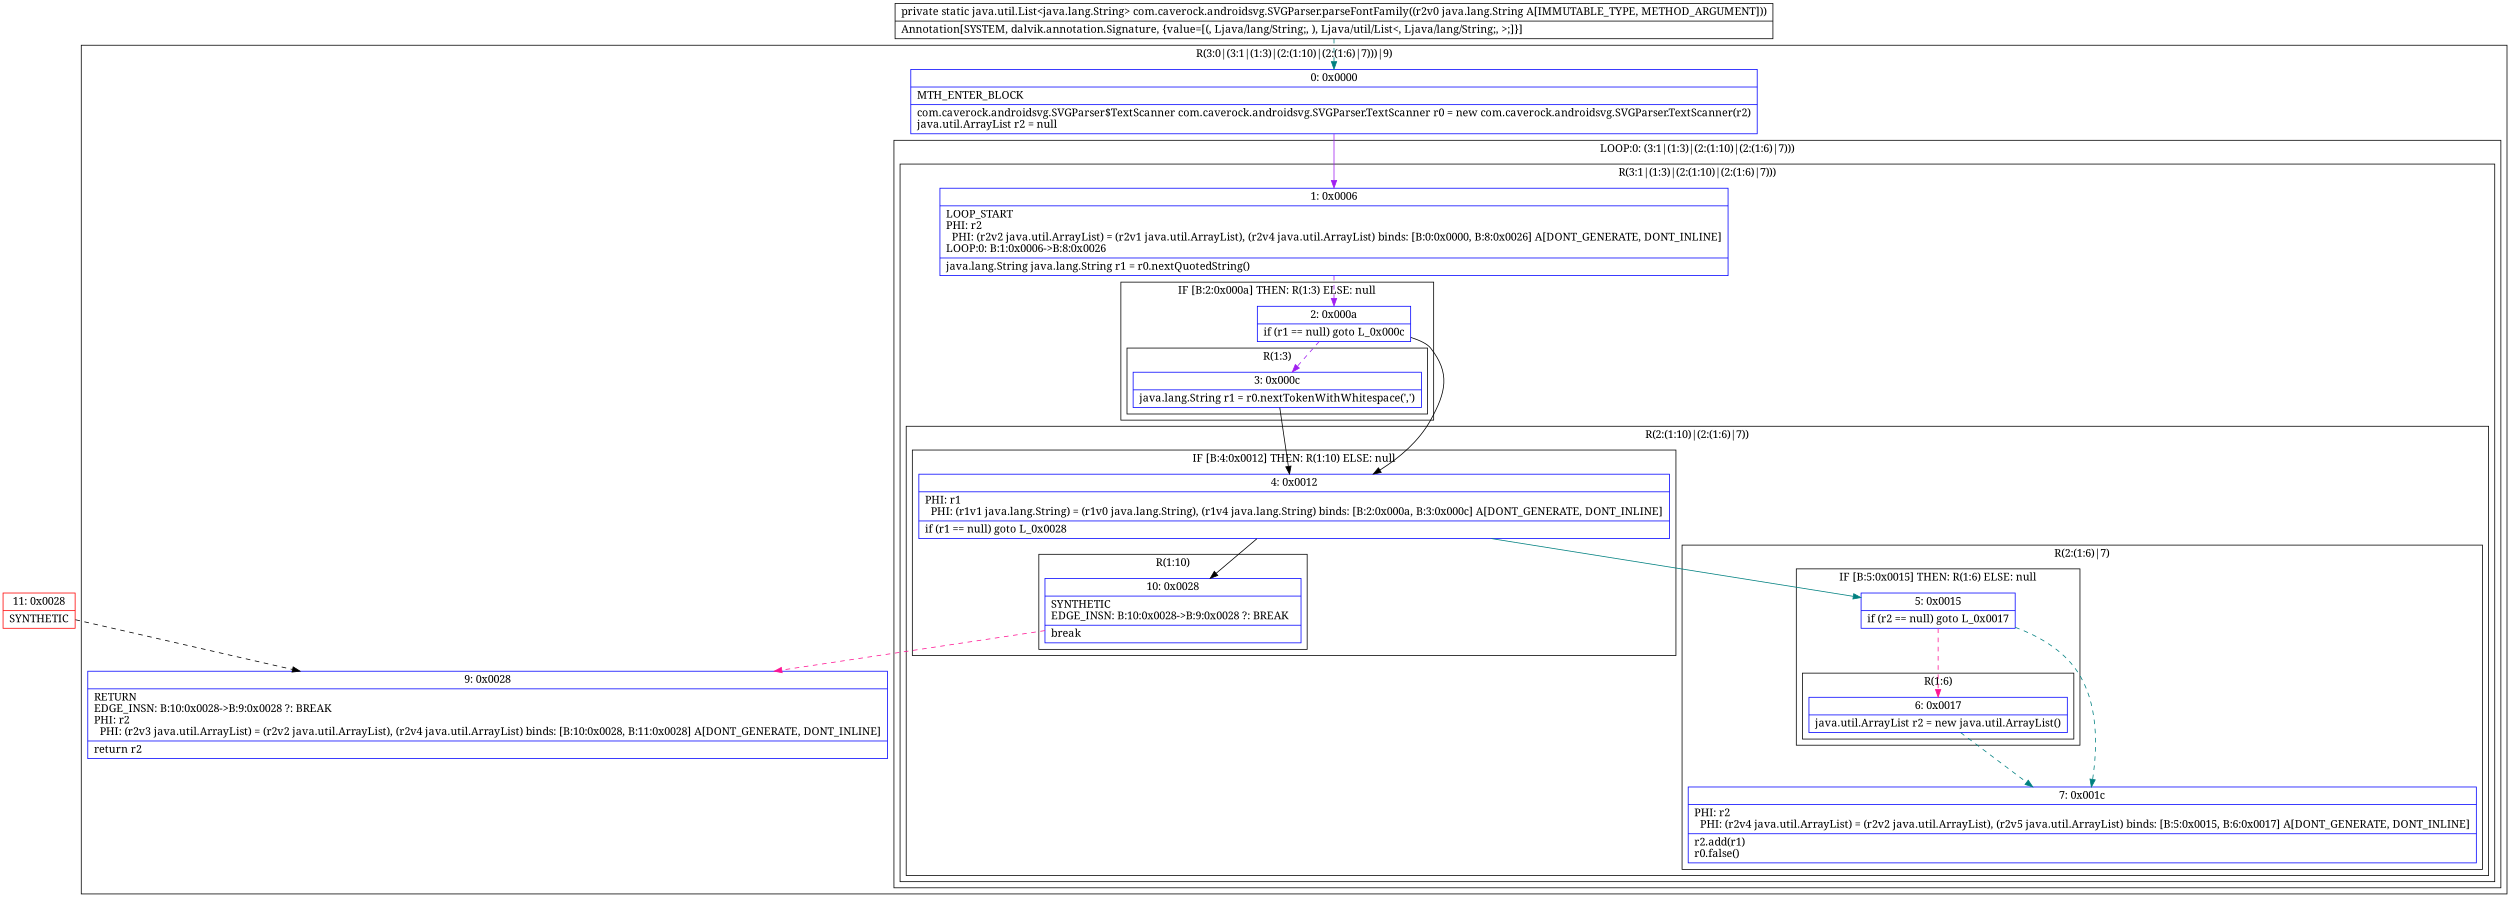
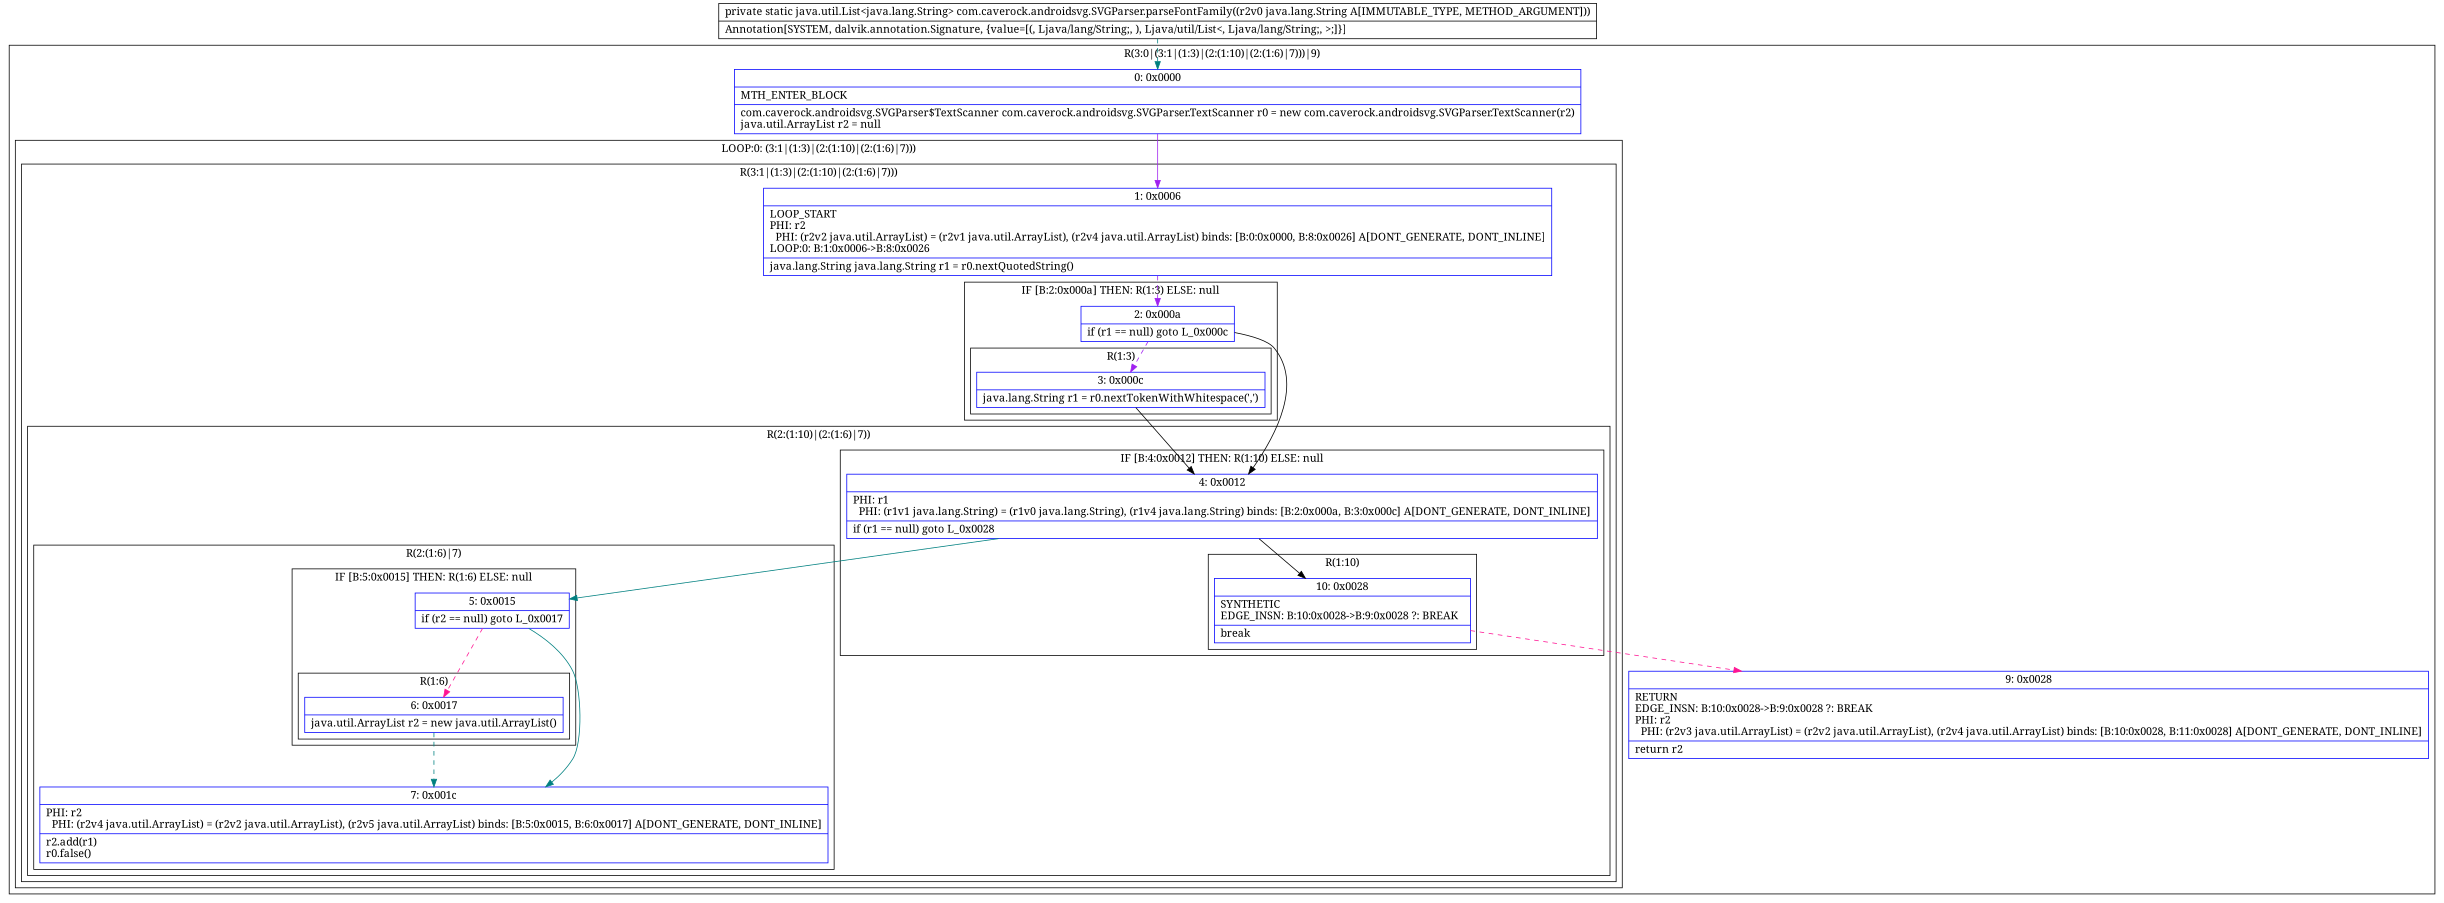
(39, 611) -> none
(2085, 686) -> (569, 665)
